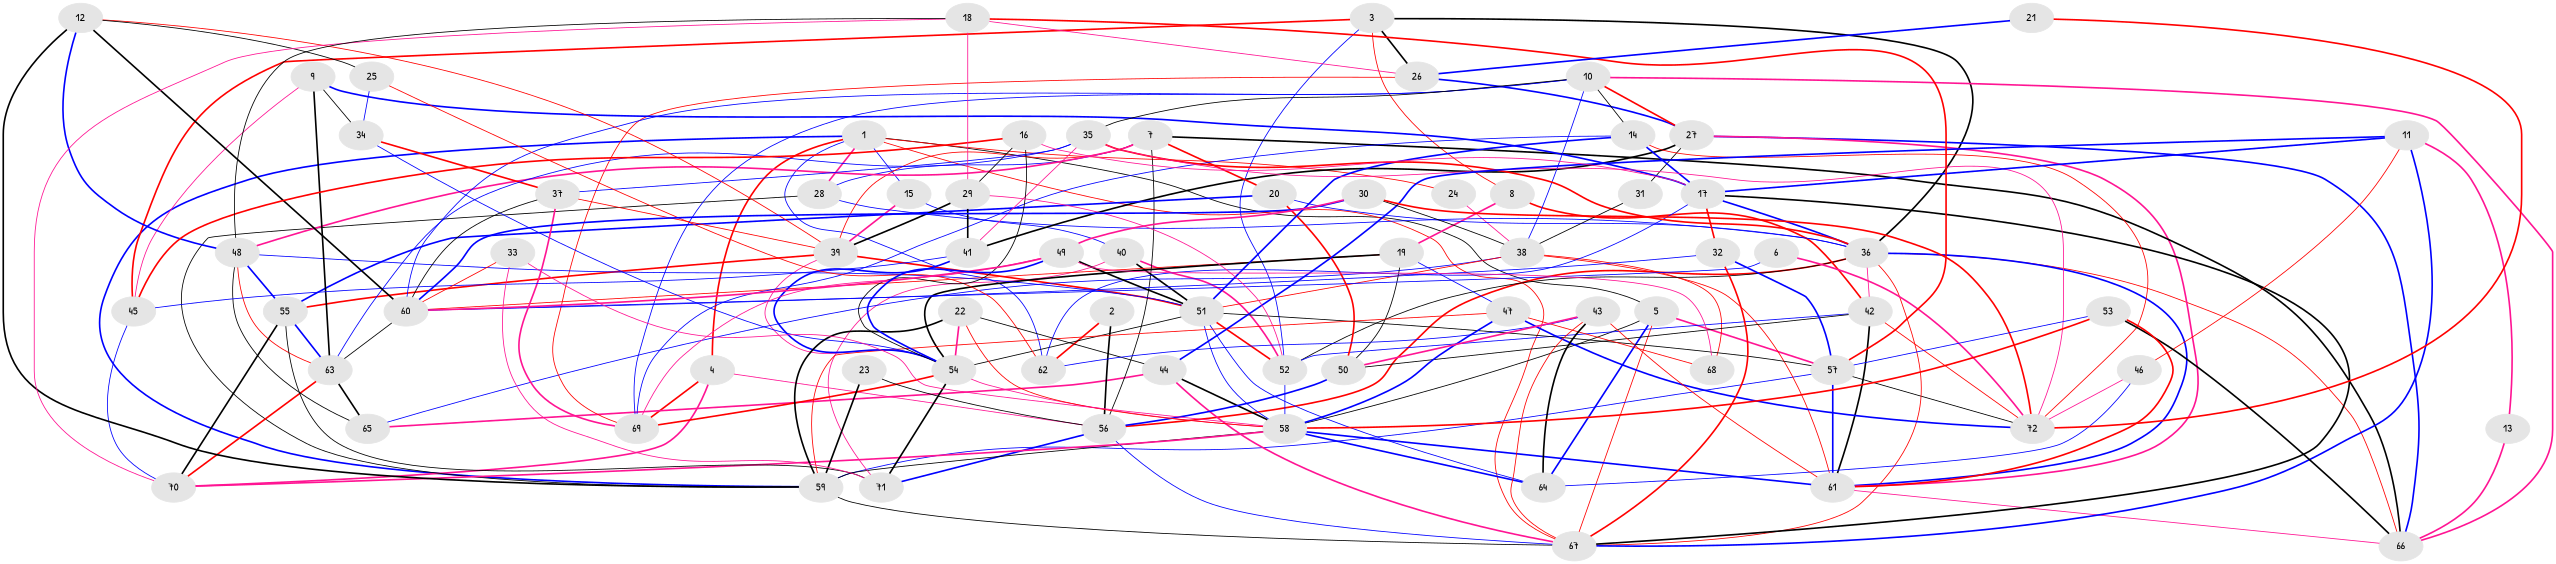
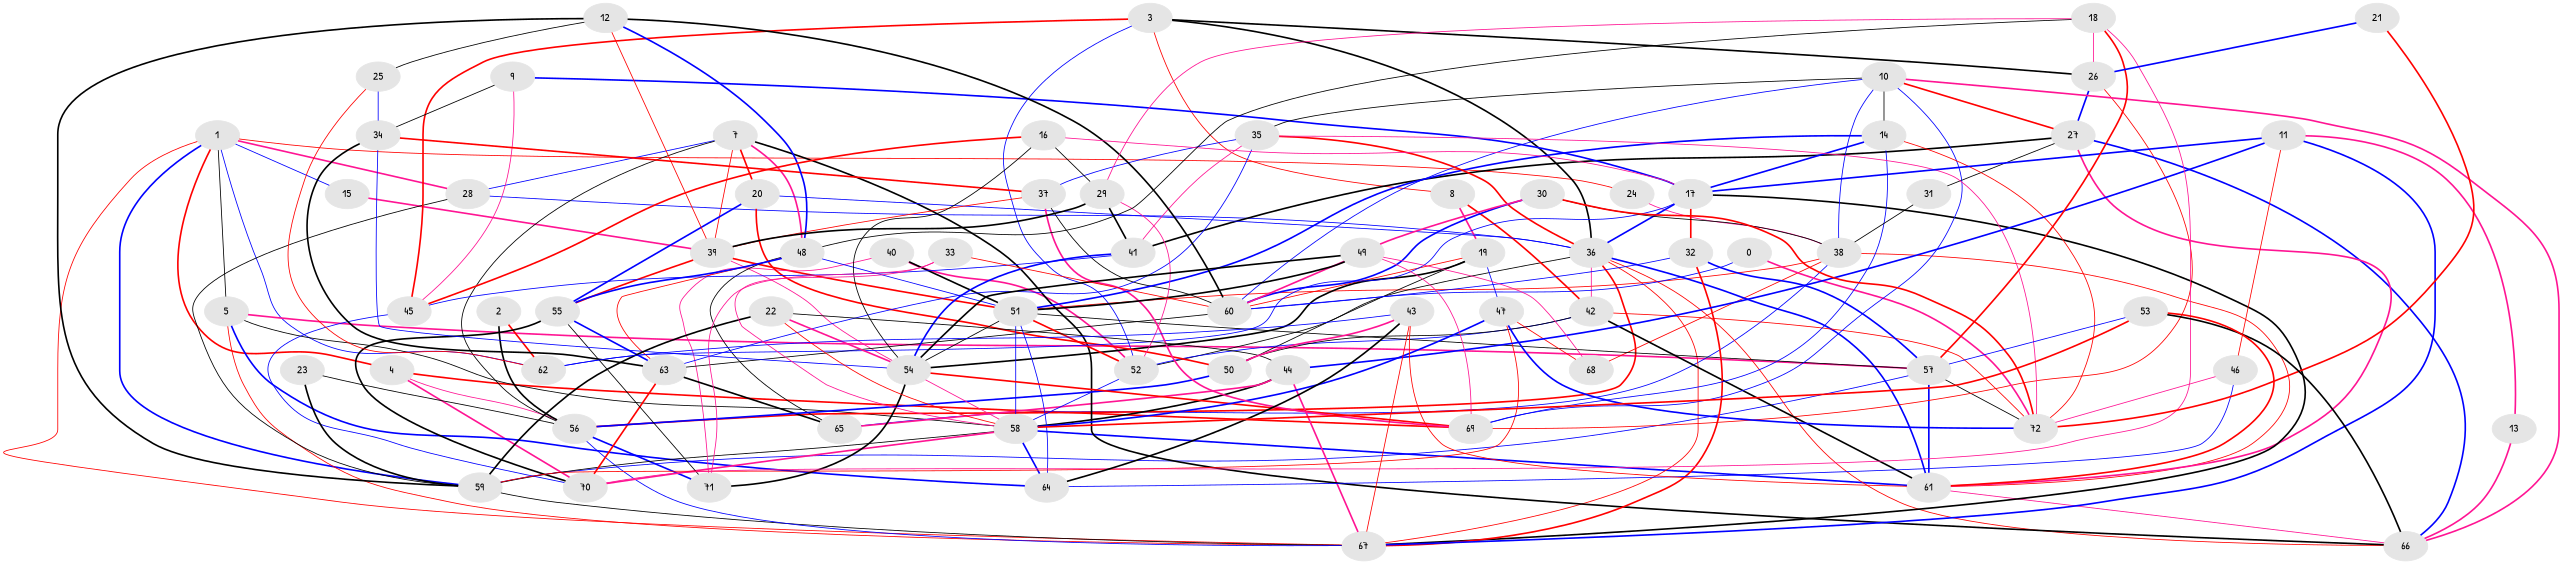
(321, 217) -> (376, 338)
(1061, 230) -> none
(1776, 253) -> (1750, 253)
(880, 290) -> (1163, 274)
